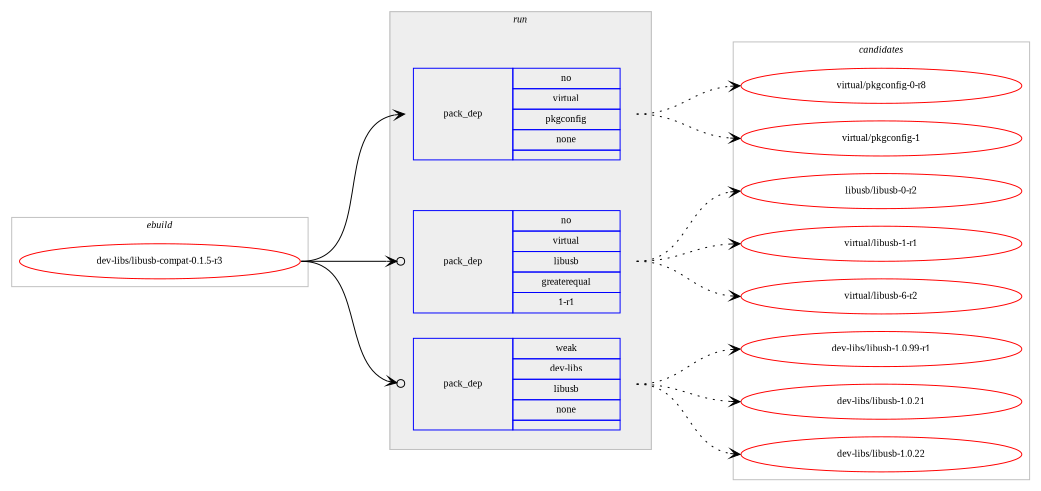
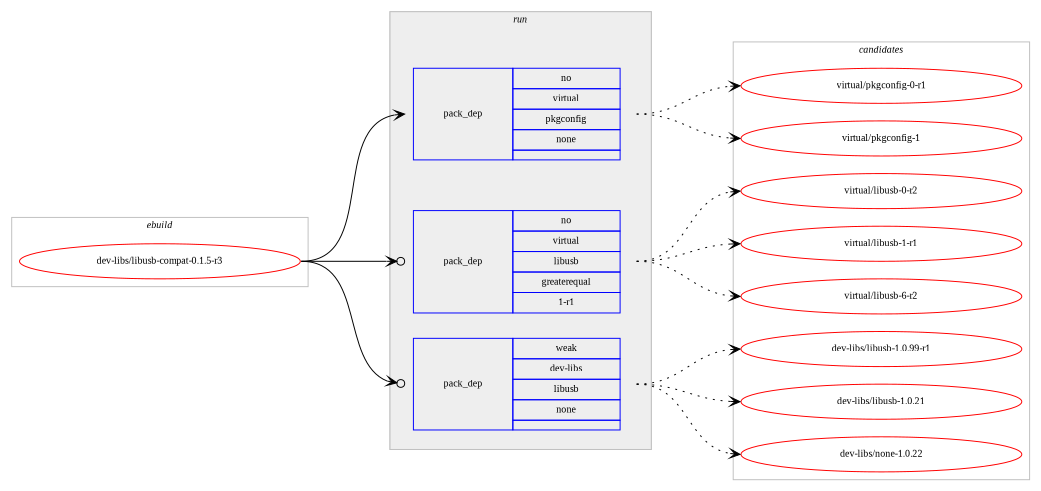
(881, 86) -> (881, 86)
(881, 191) -> (881, 191)
(881, 454) -> (881, 454)
